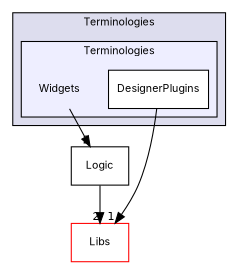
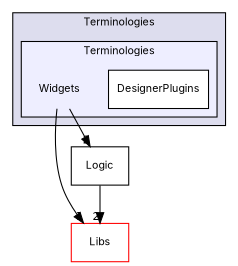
(146, 164) -> (57, 164)
